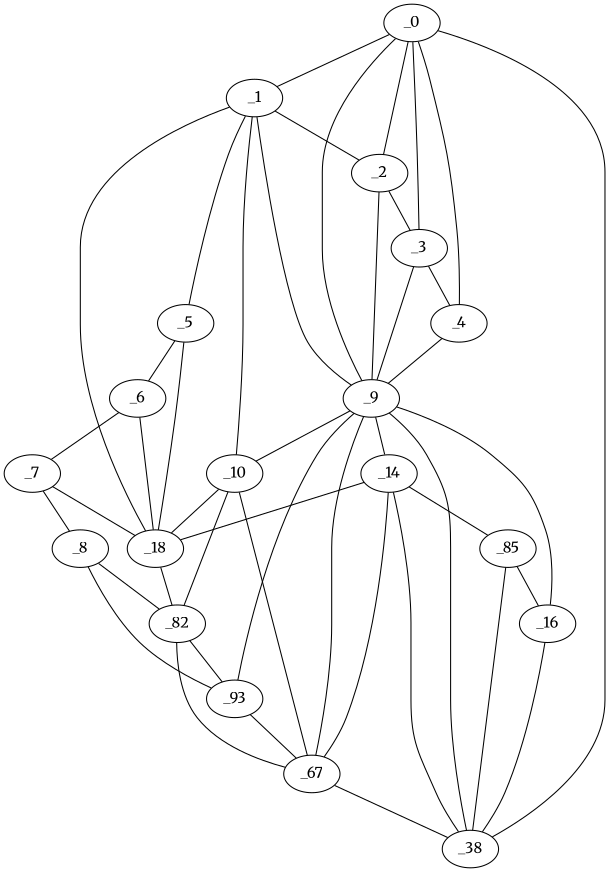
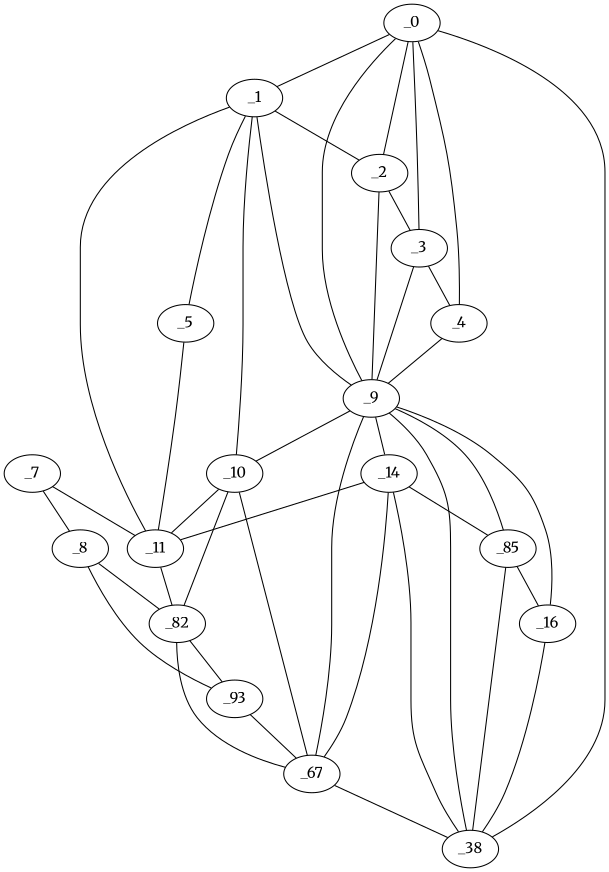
(138, 398) -> none
(278, 538) -> (465, 455)
(155, 549) -> (155, 549)
